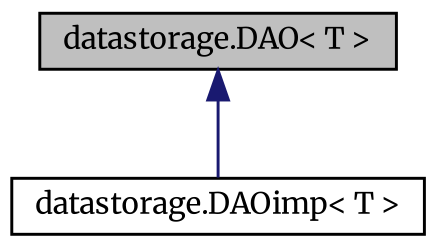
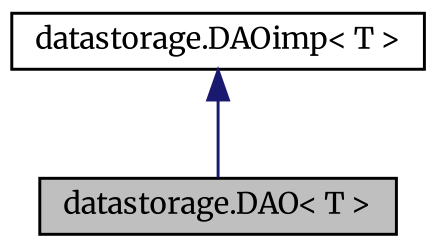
(218, 139) -> (218, 139)
